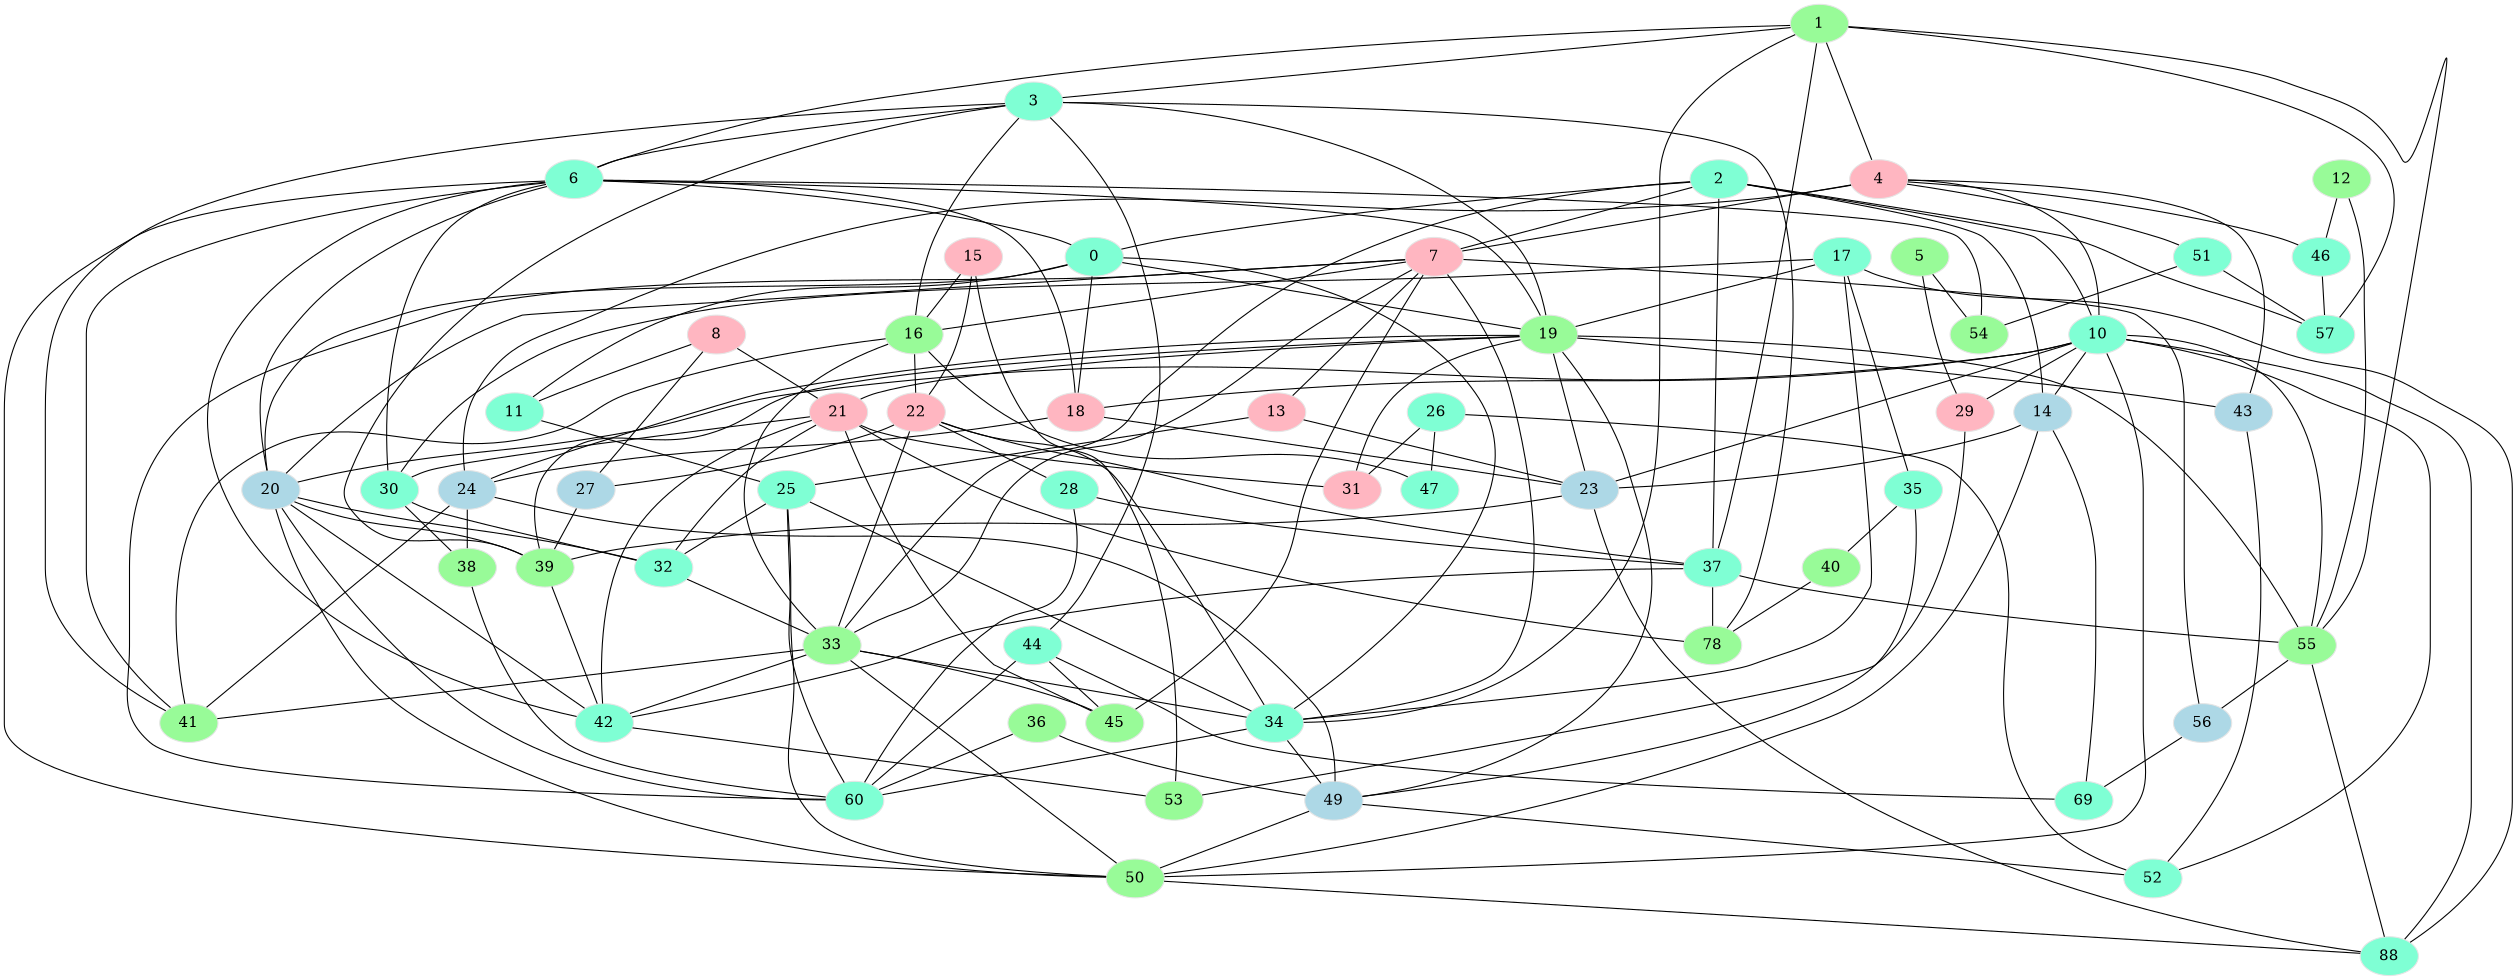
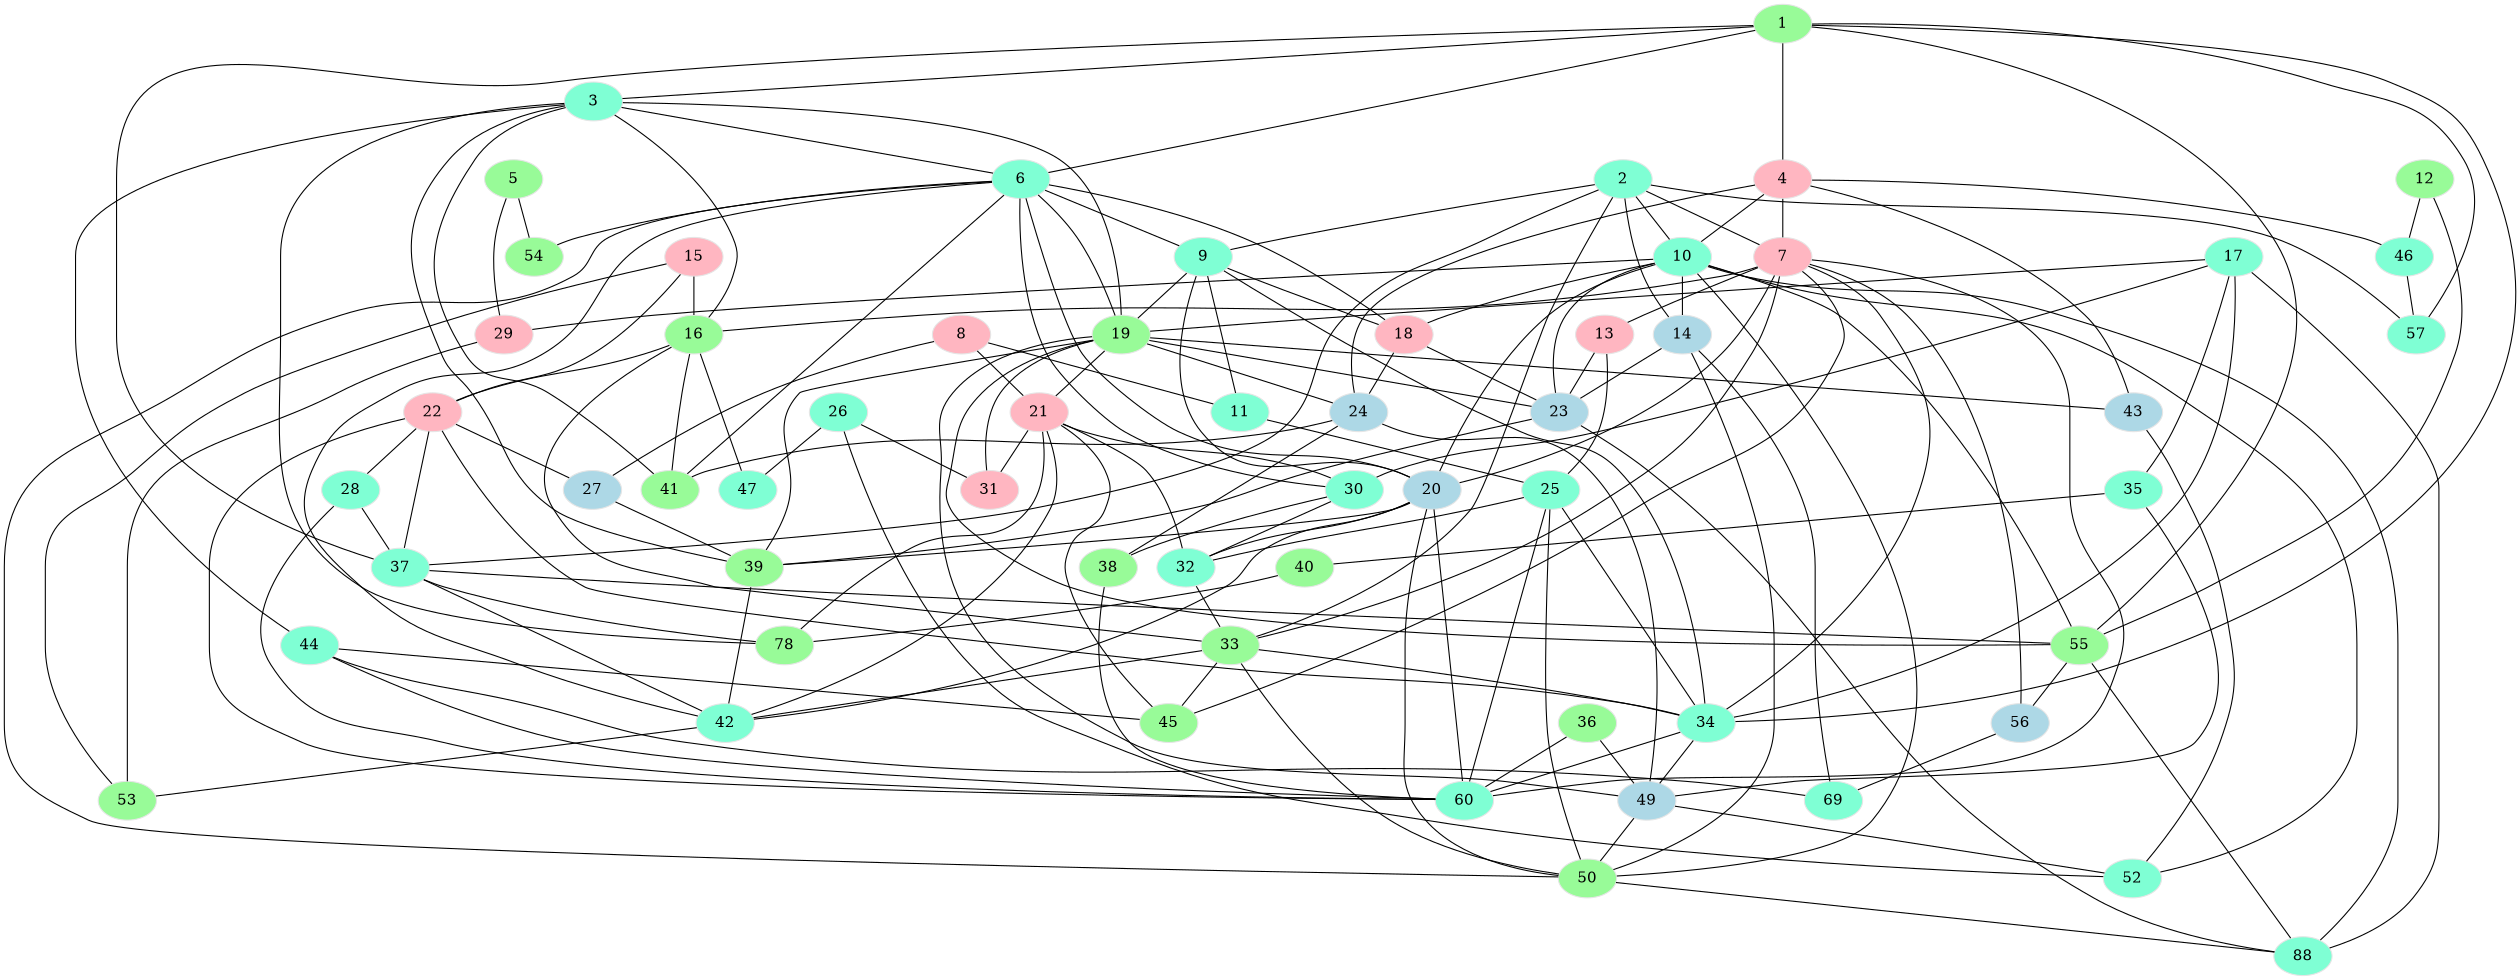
(1094, 257) -> (1203, 257)
(2203, 257) -> none
(869, 543) -> (624, 779)
(525, 682) -> none
